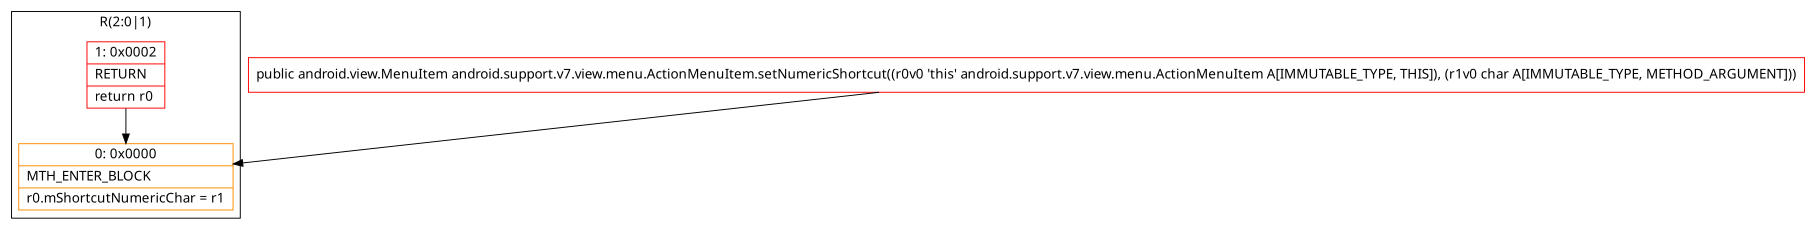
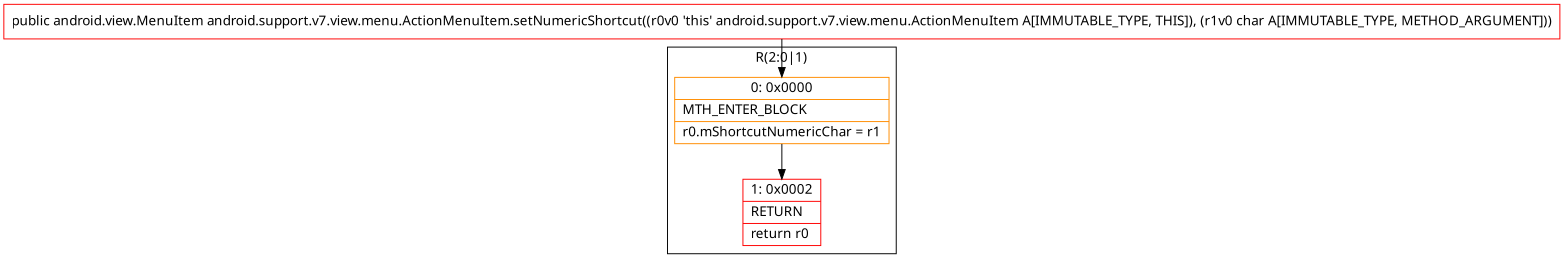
(126, 121) -> (782, 157)
